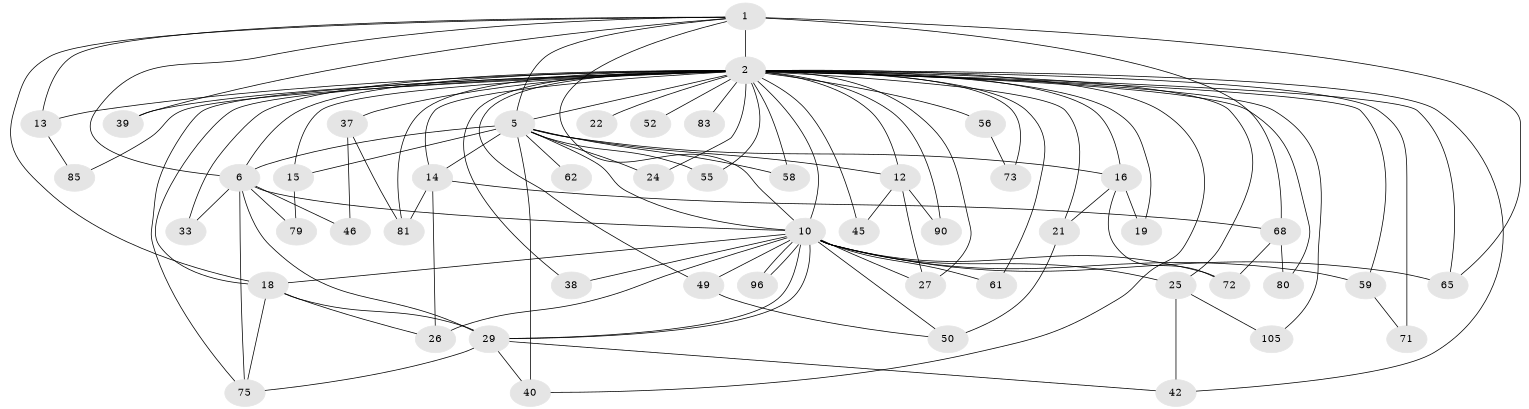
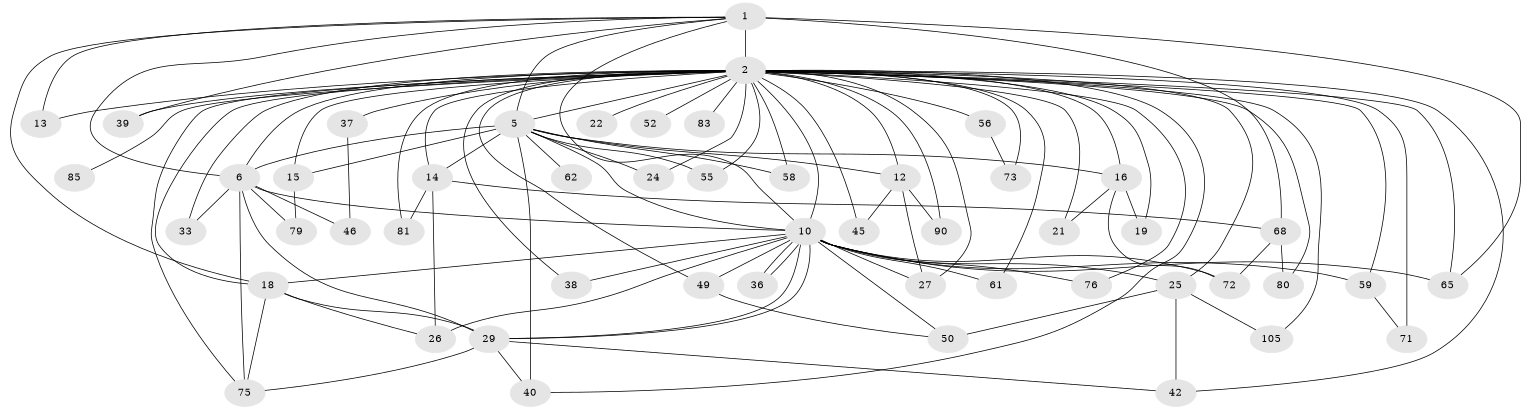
(58, 151) -> none
(374, 178) -> none
(758, 285) -> (758, 285)
none -> (1092, 285)
(1022, 300) -> (1062, 312)
